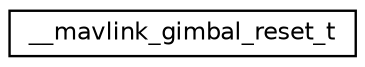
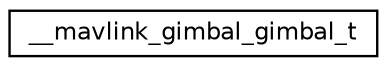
(183, 33) -> (193, 33)
